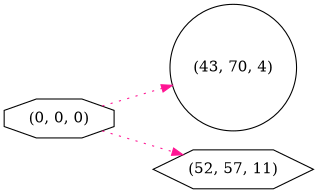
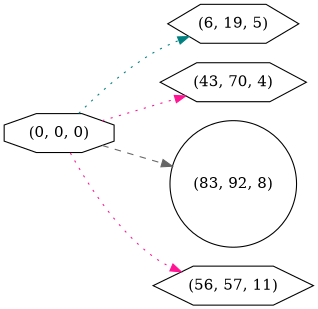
none -> (233, 24)
(233, 68) -> (233, 82)
(233, 169) -> (233, 286)
none -> (233, 184)
